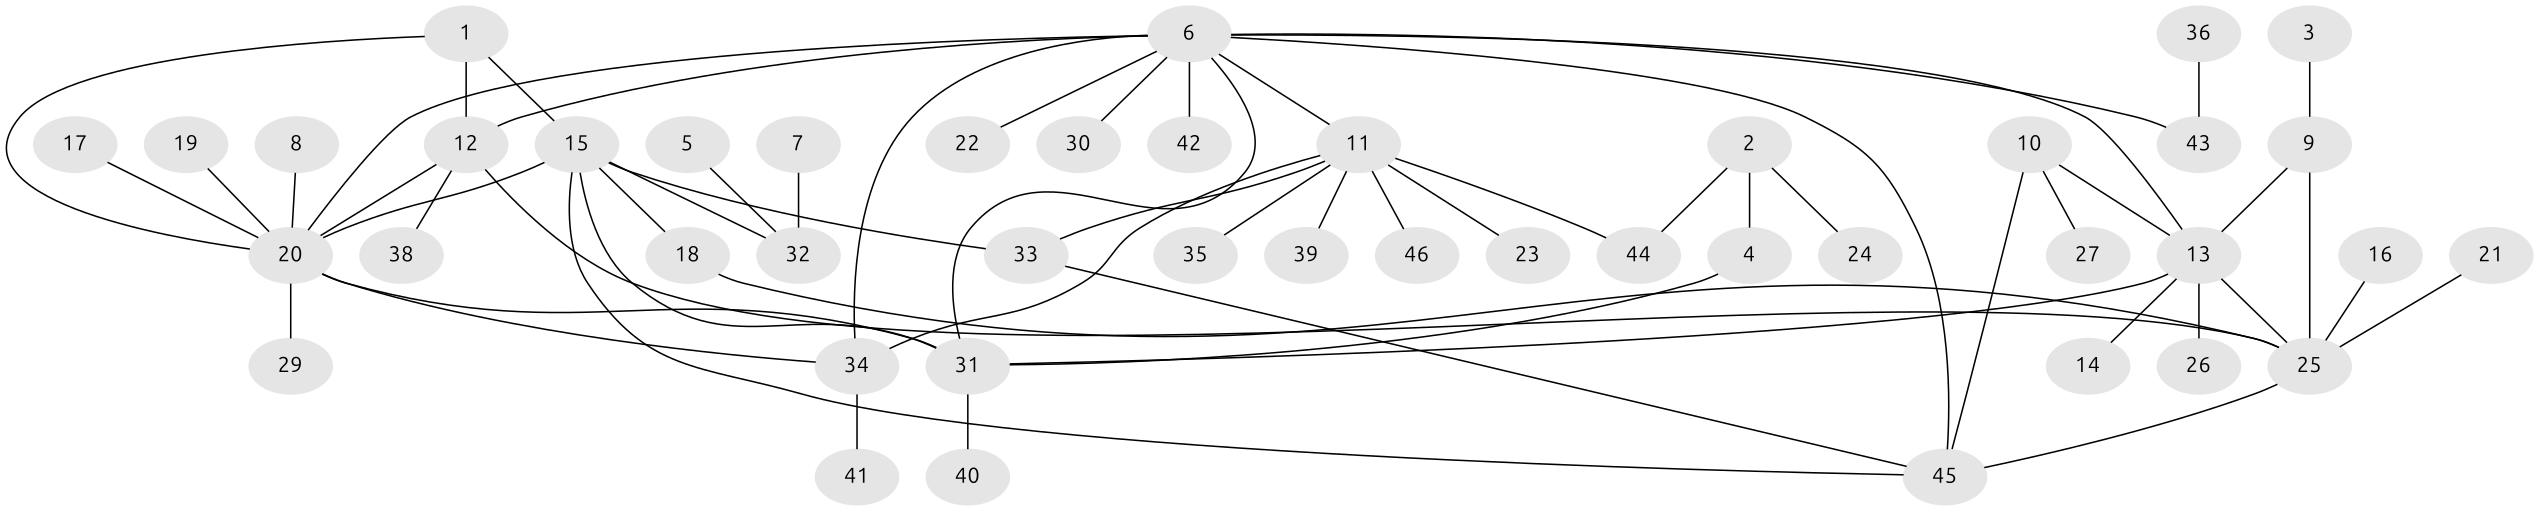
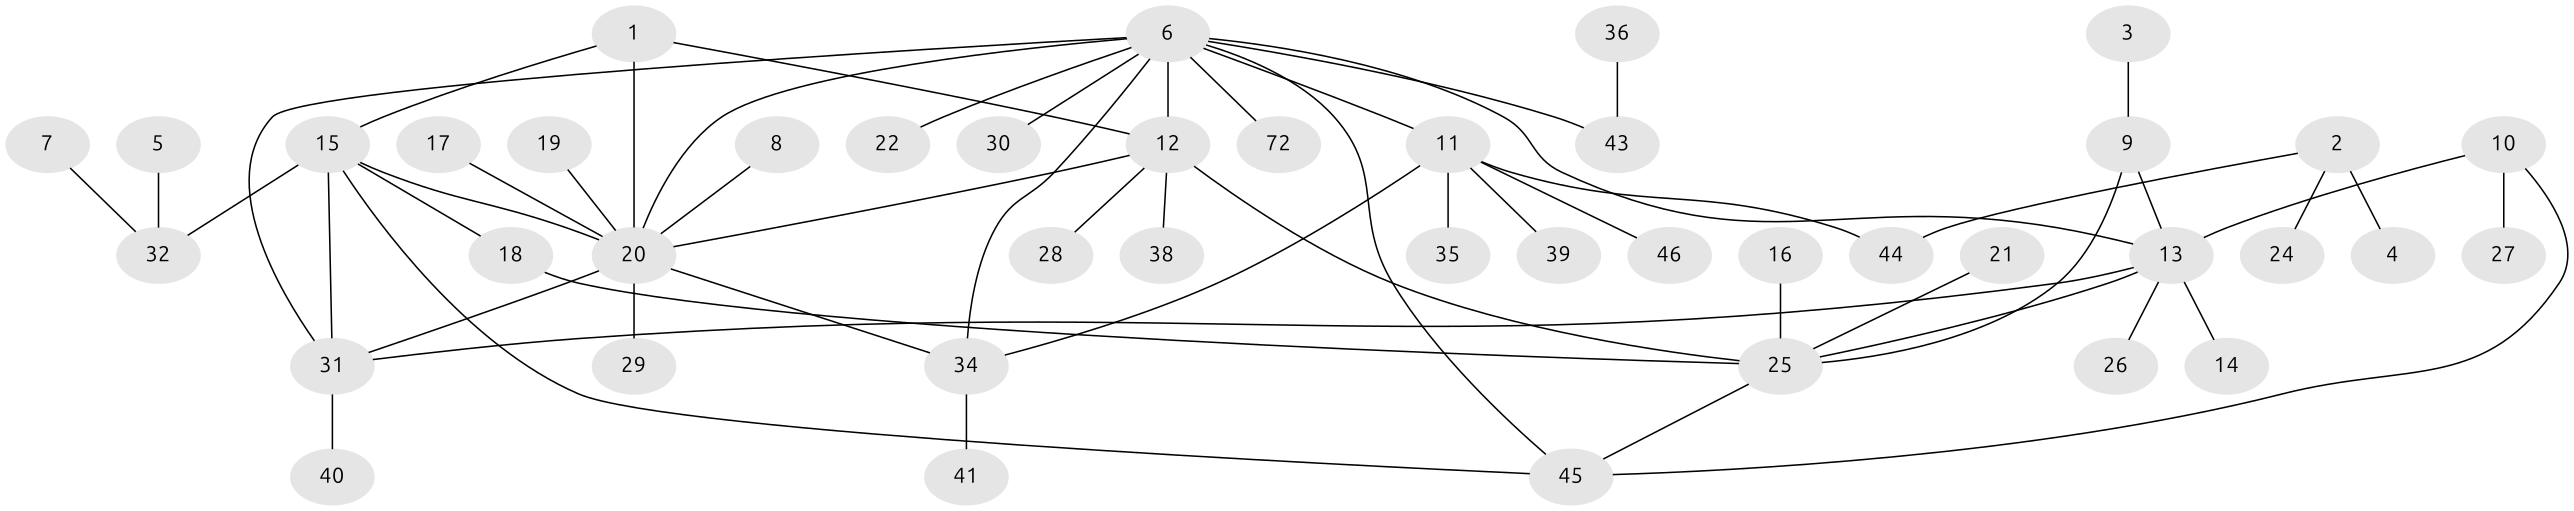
(1189, 145) -> (1279, 145)
(1026, 255) -> none
none -> (1051, 255)
(1528, 255) -> none
(1421, 337) -> none
